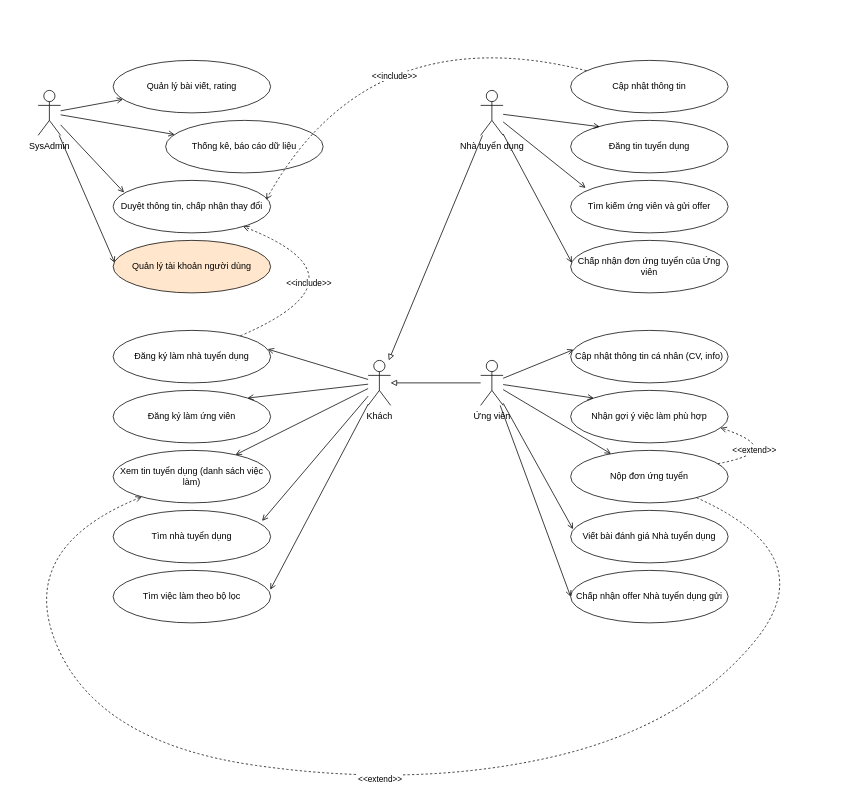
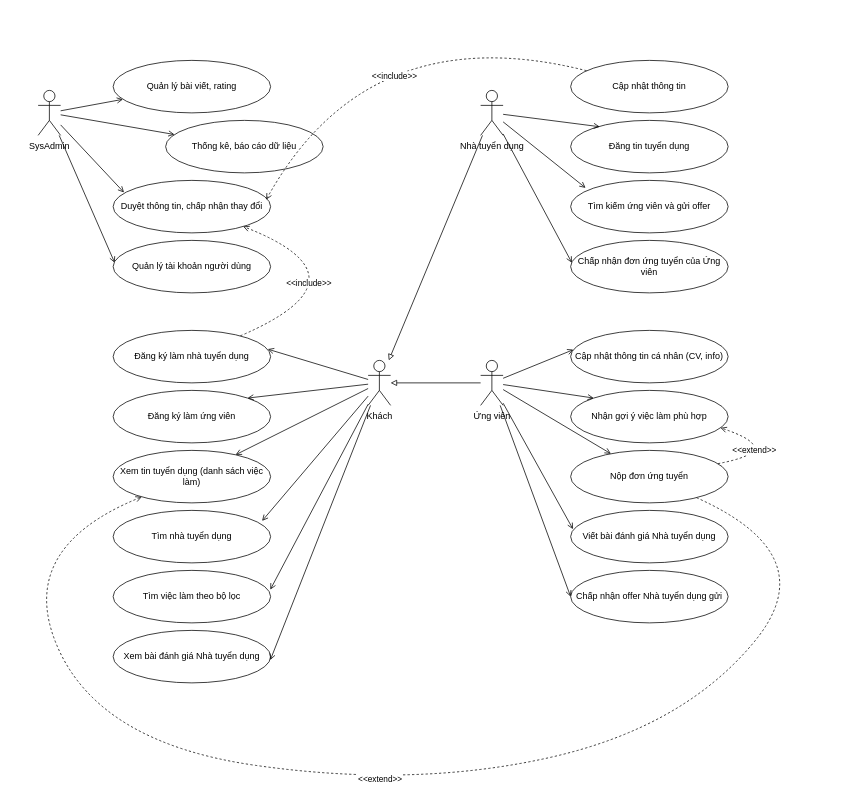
(192, 267) -> (192, 267)
none -> (321, 531)
none -> (192, 657)
